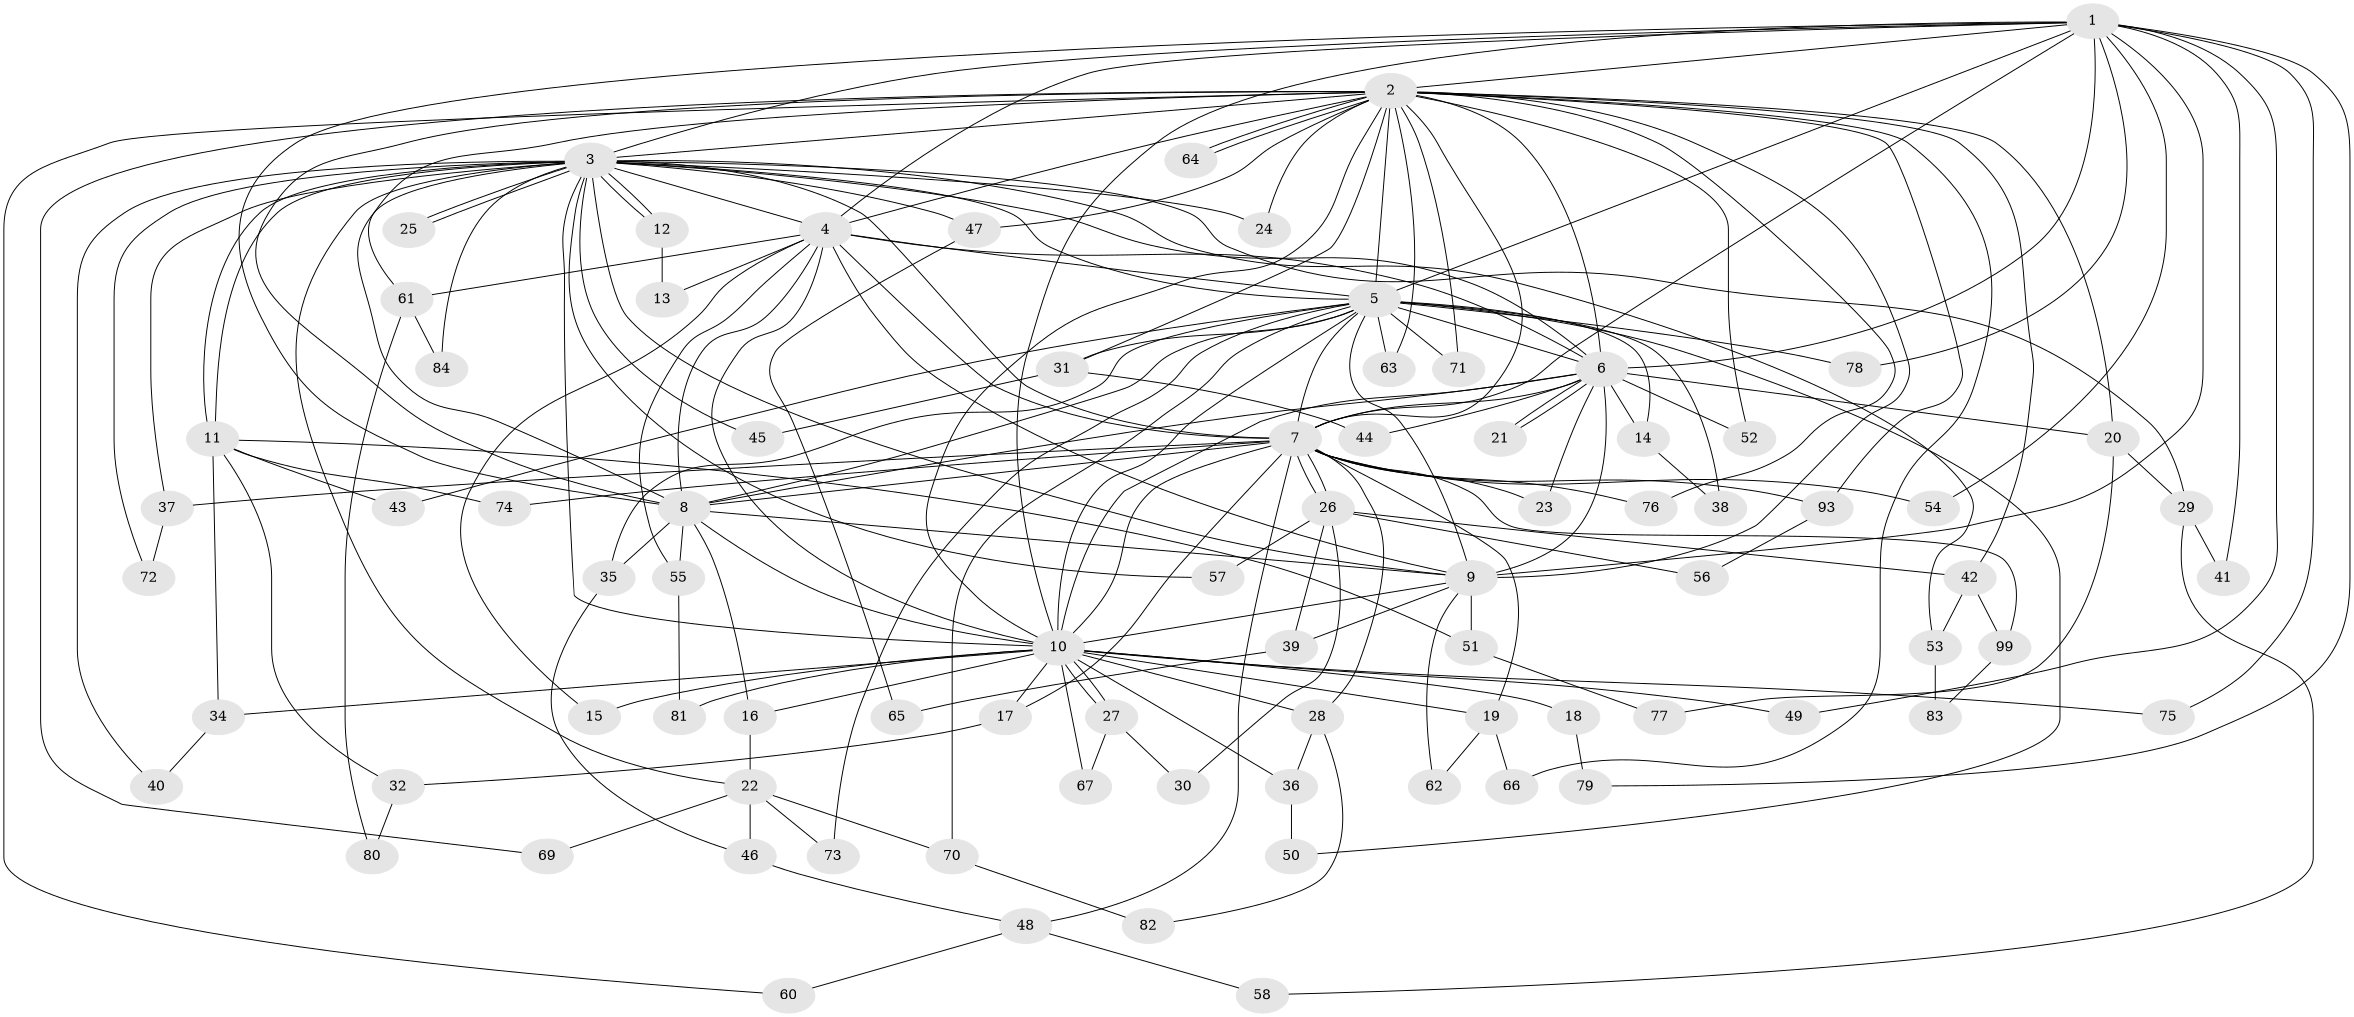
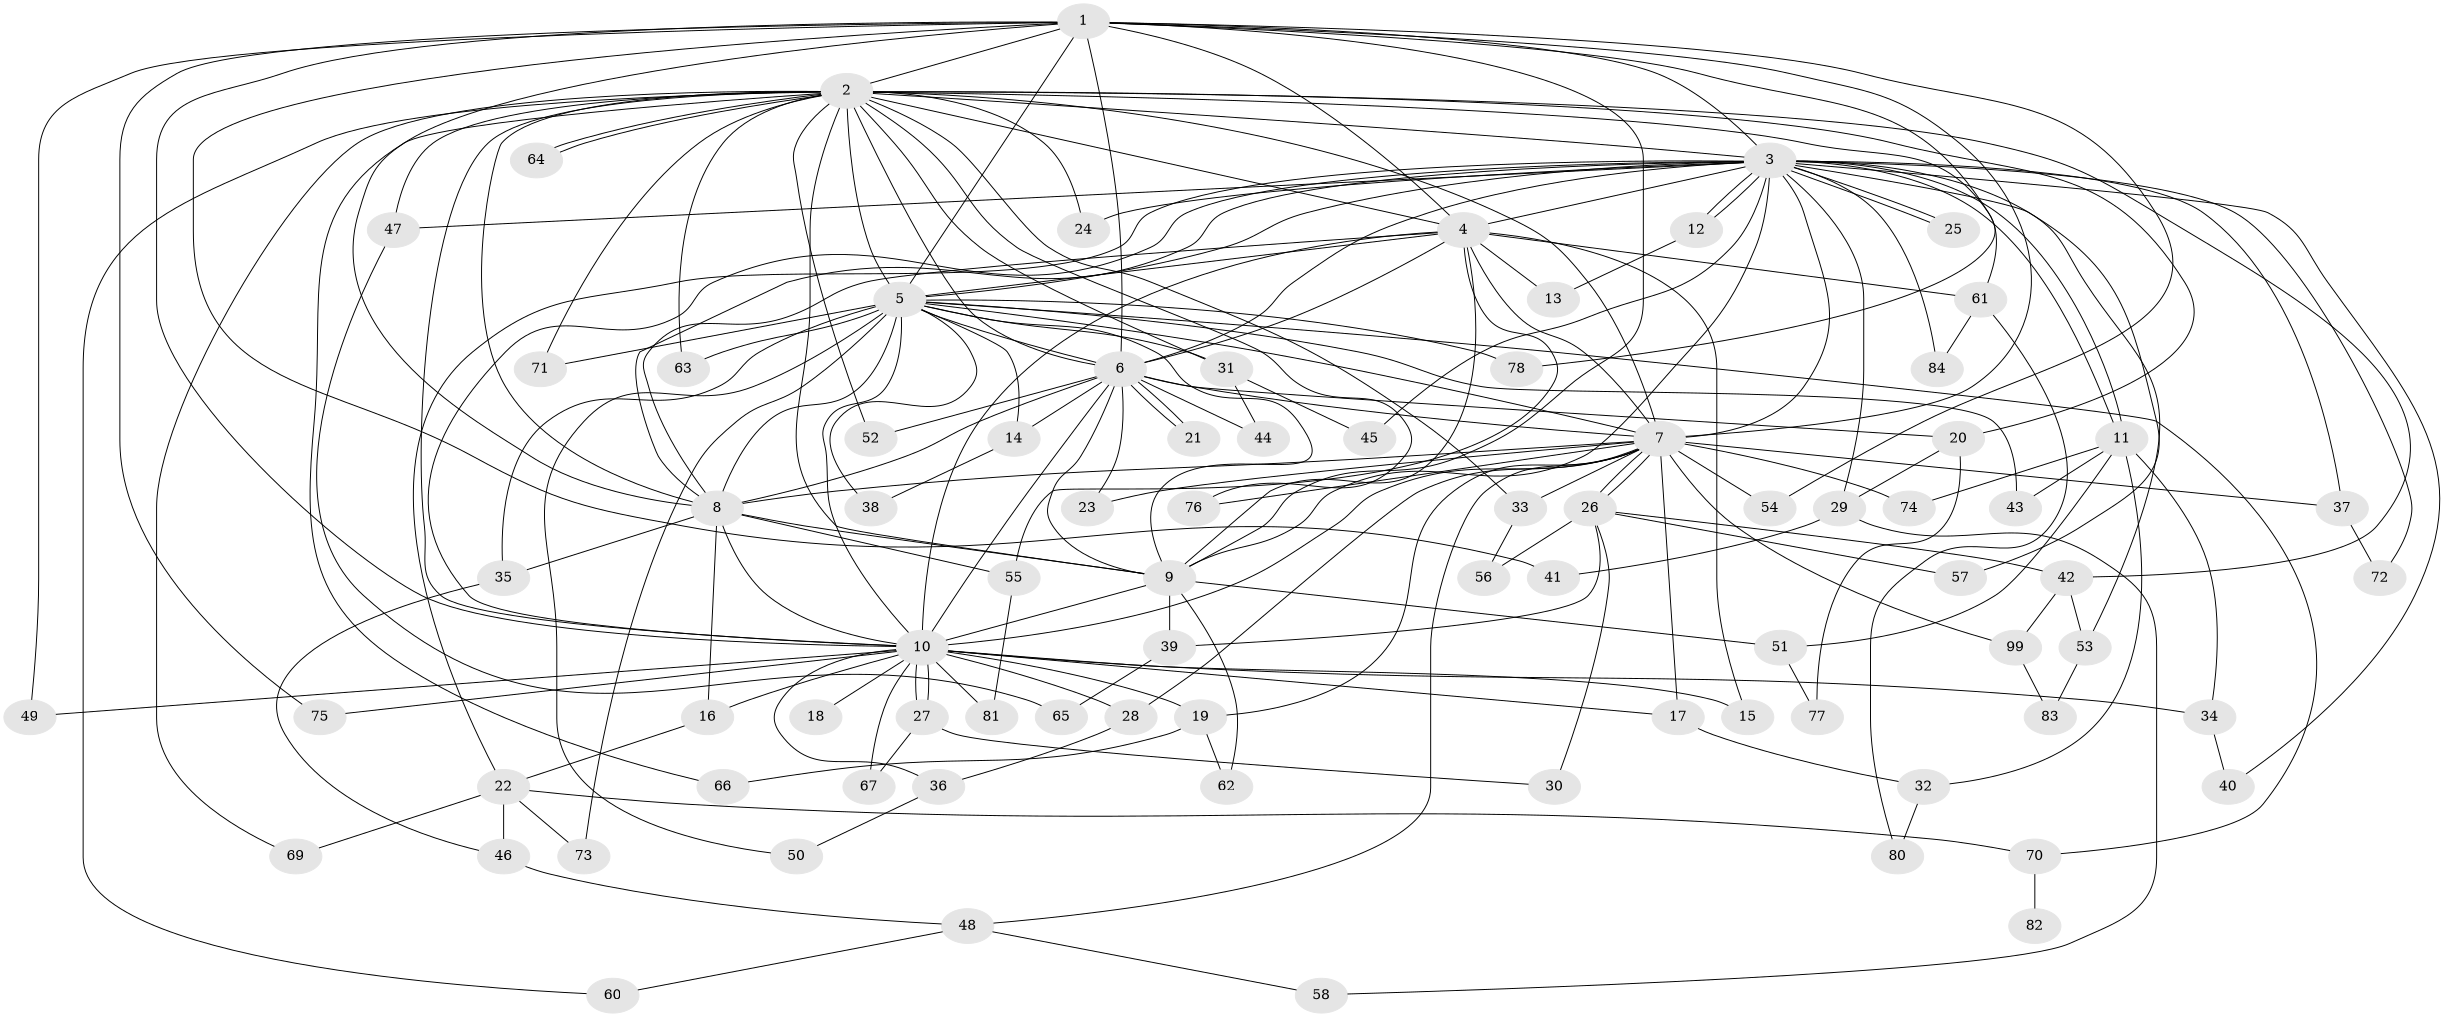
(1827, 508) -> (1521, 508)
(1585, 787) -> none
(1320, 879) -> none
